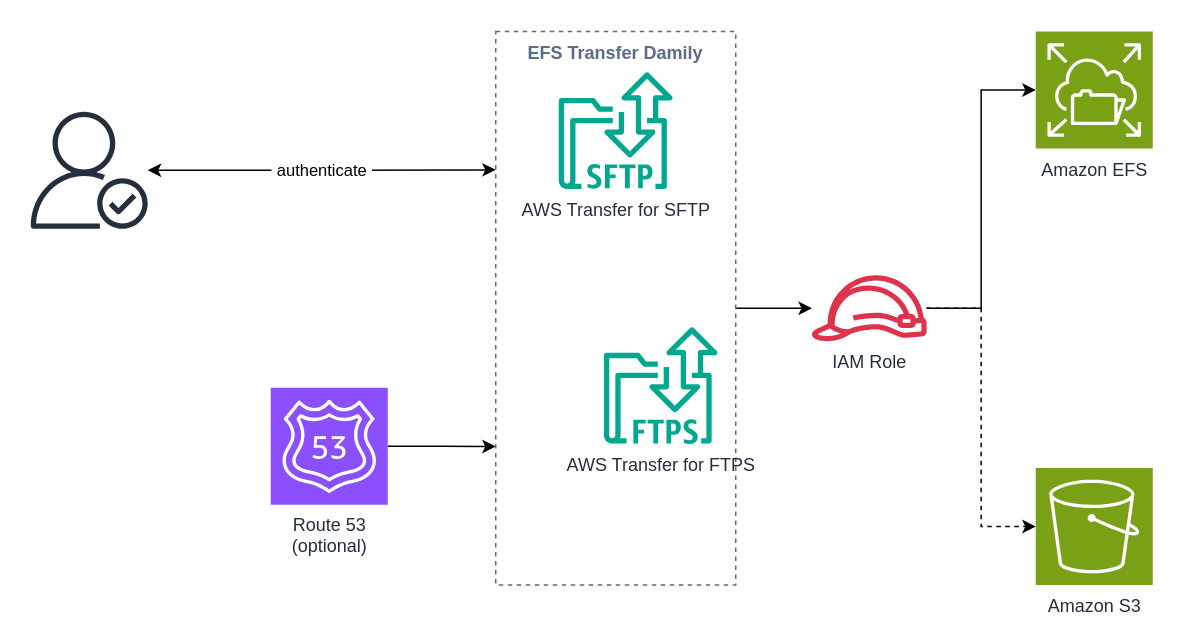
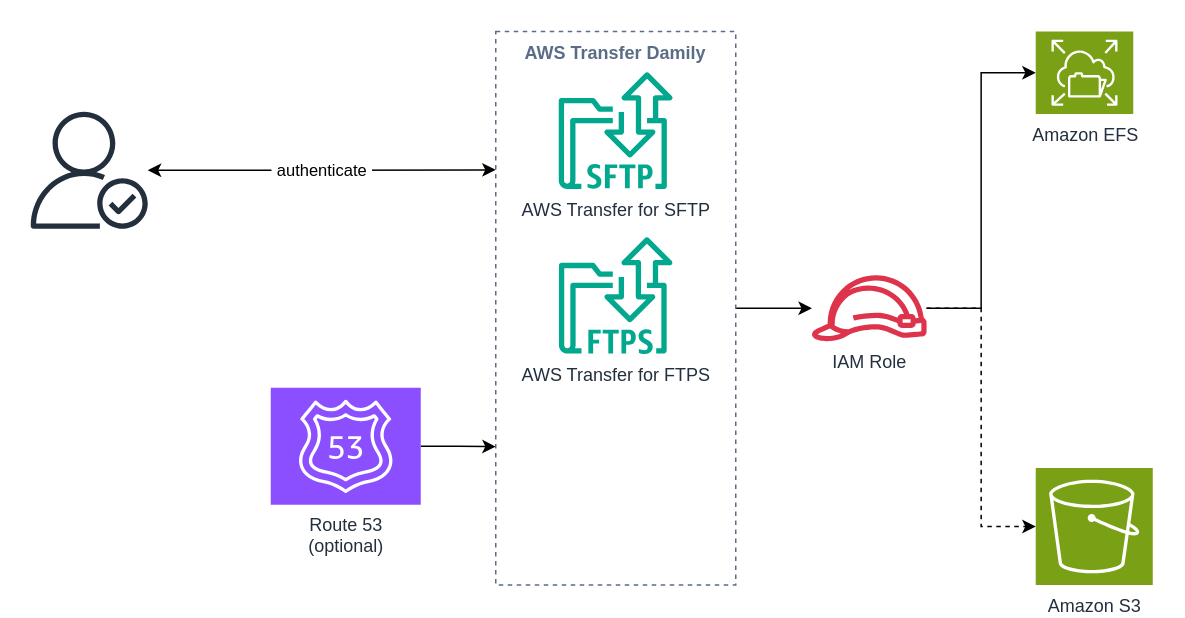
(616, 54) -> (616, 54)
(1094, 90) -> (1085, 73)
(661, 386) -> (616, 296)
(329, 446) -> (346, 446)
